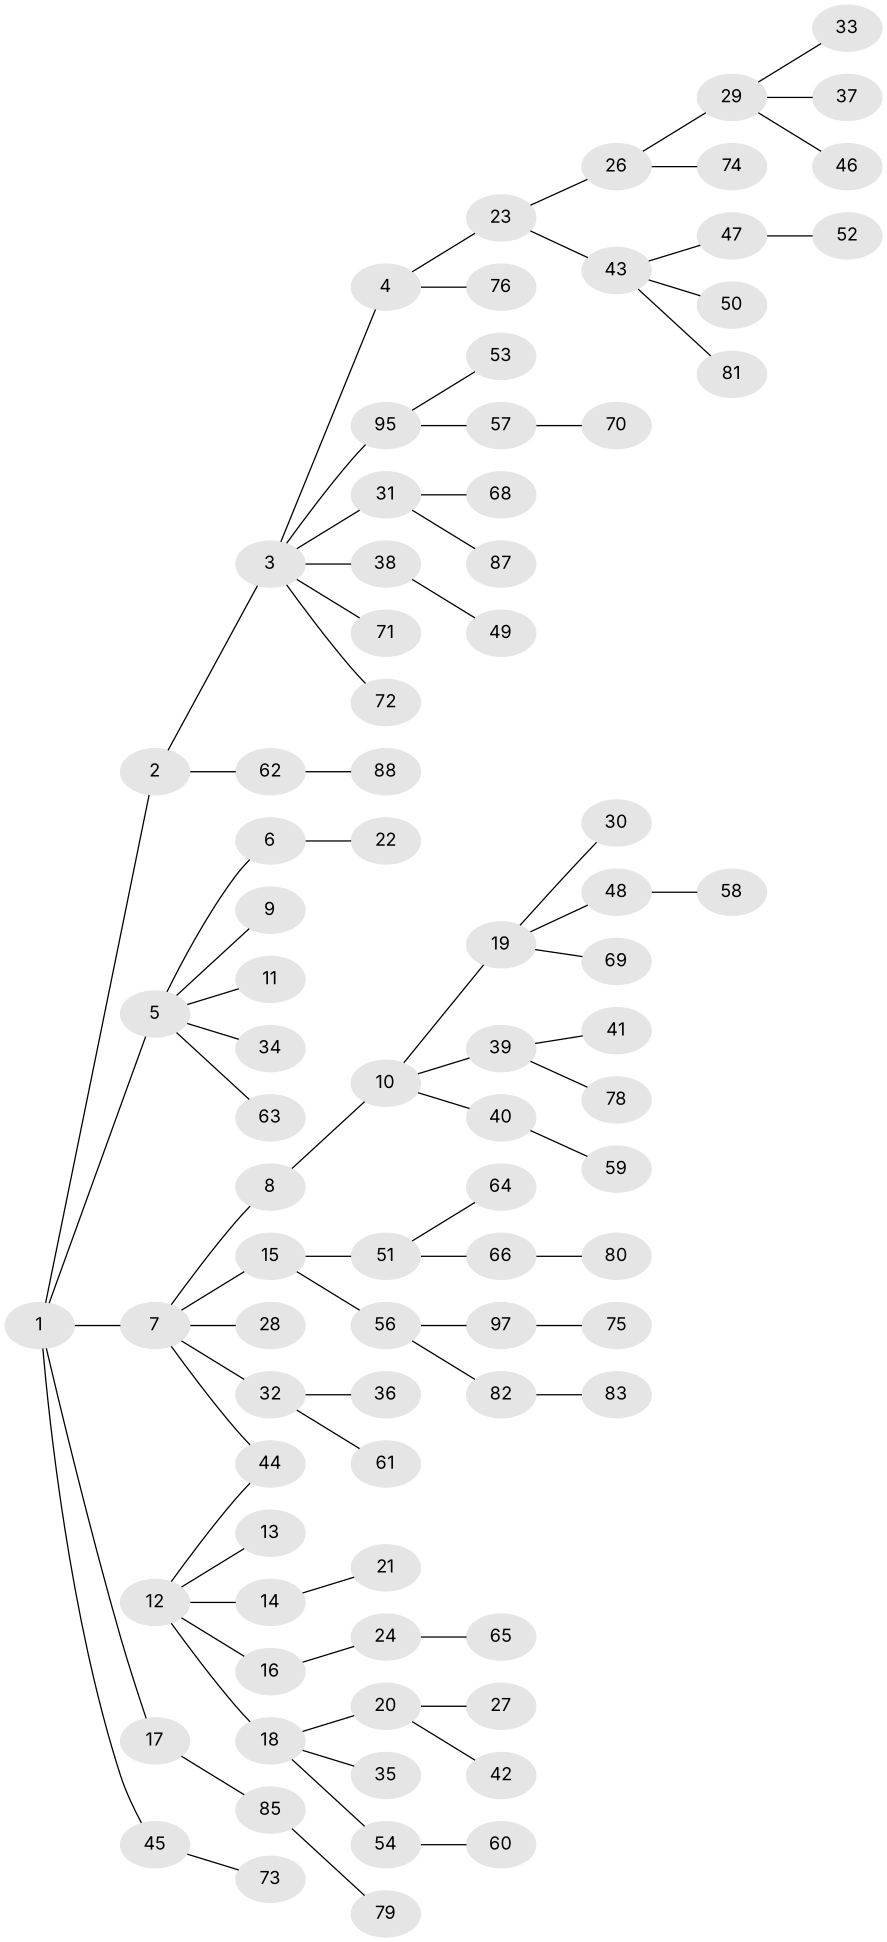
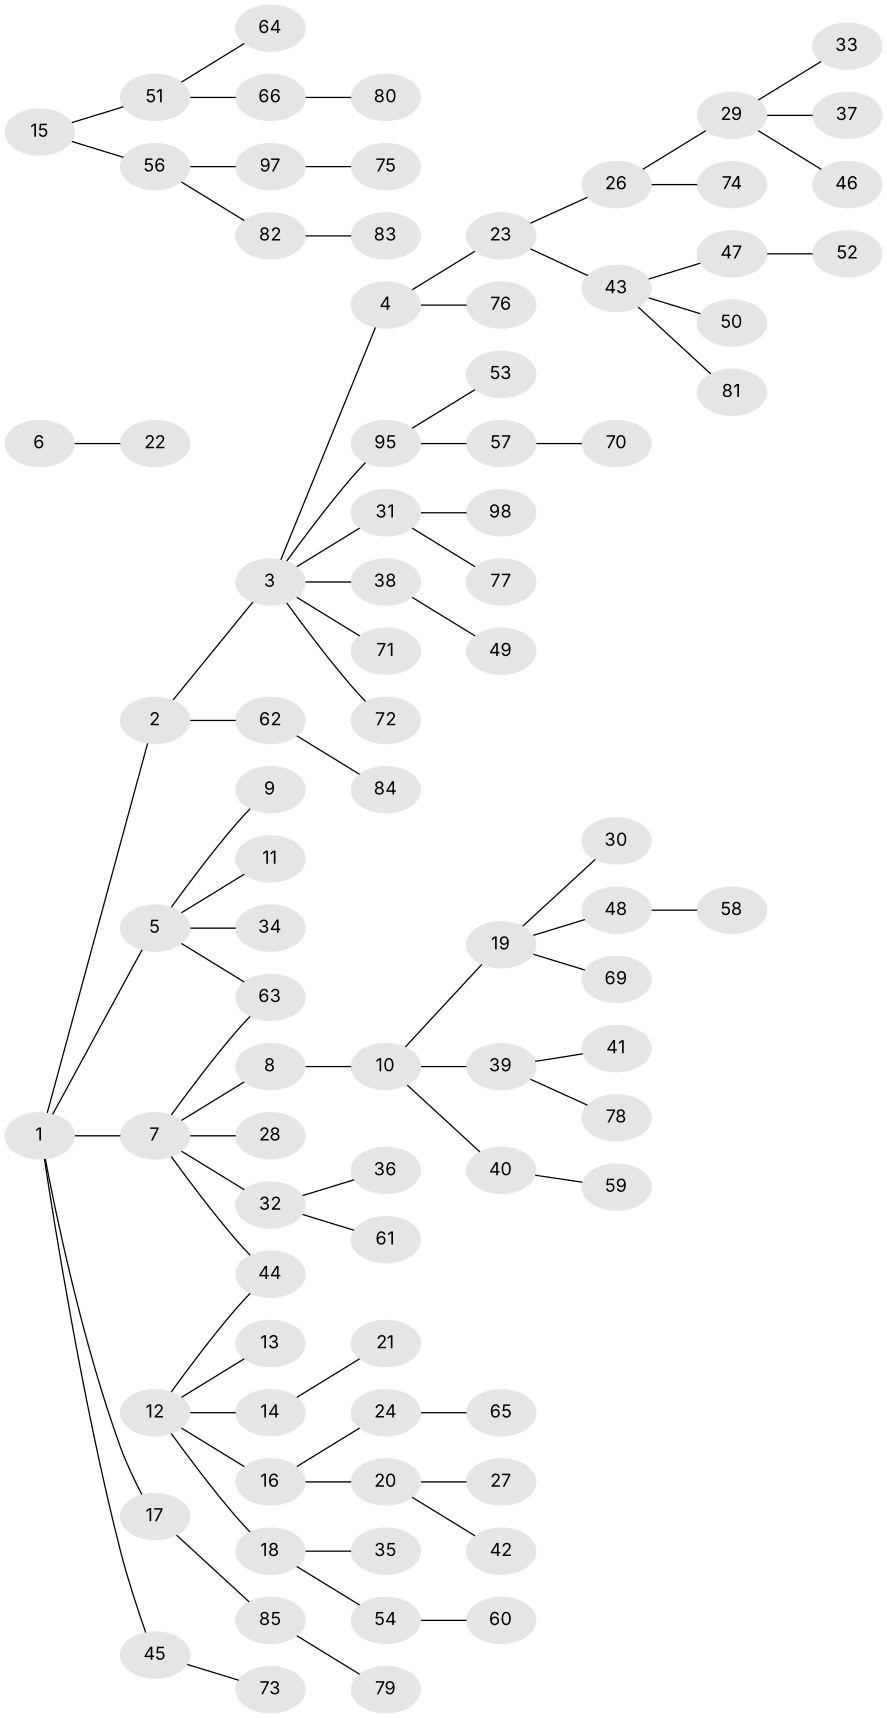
(501, 495) -> (501, 513)
(501, 564) -> (501, 582)
(386, 772) -> (386, 790)
(204, 923) -> none
(213, 1291) -> (209, 1065)
(328, 1724) -> (328, 1482)
